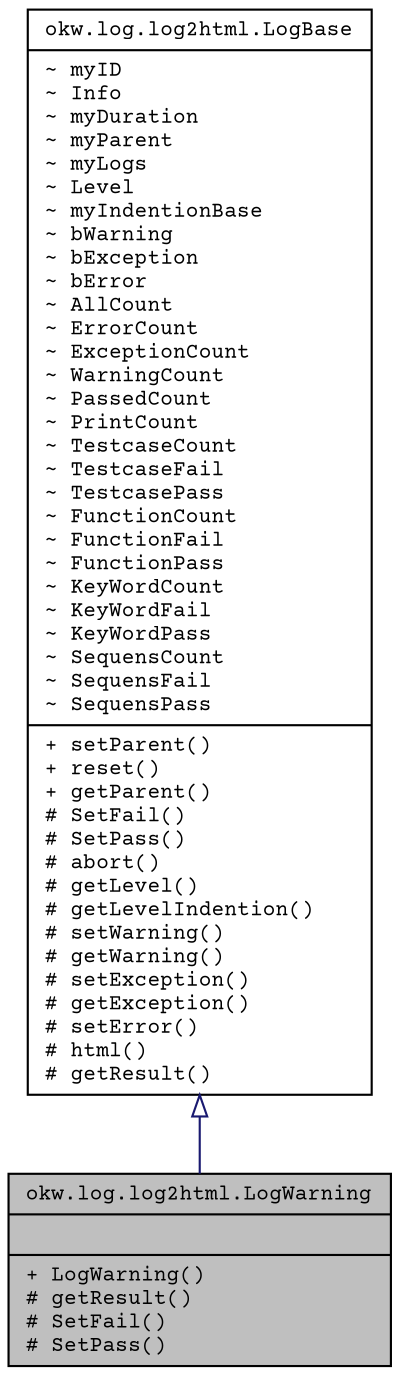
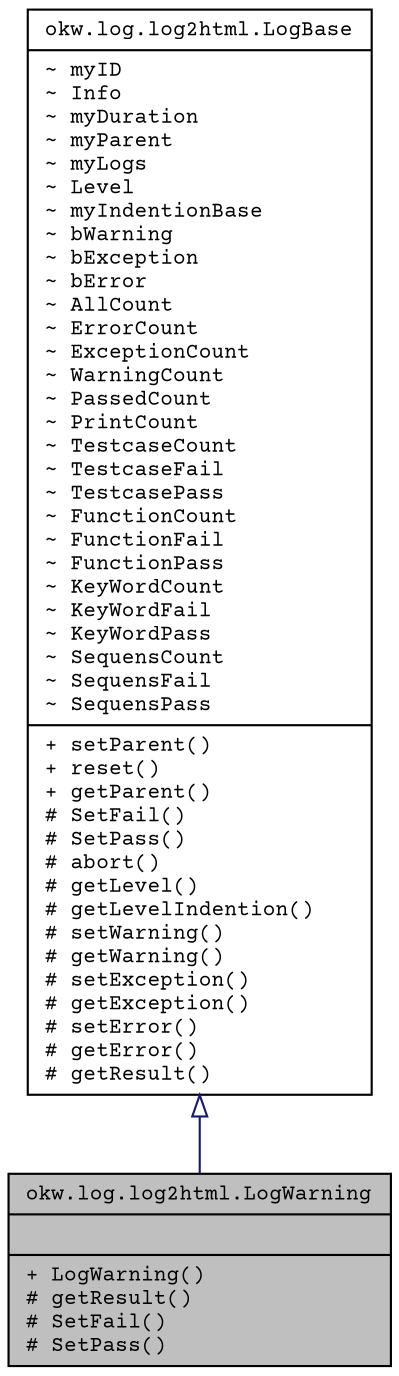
(97, 1050) -> (123, 1050)
